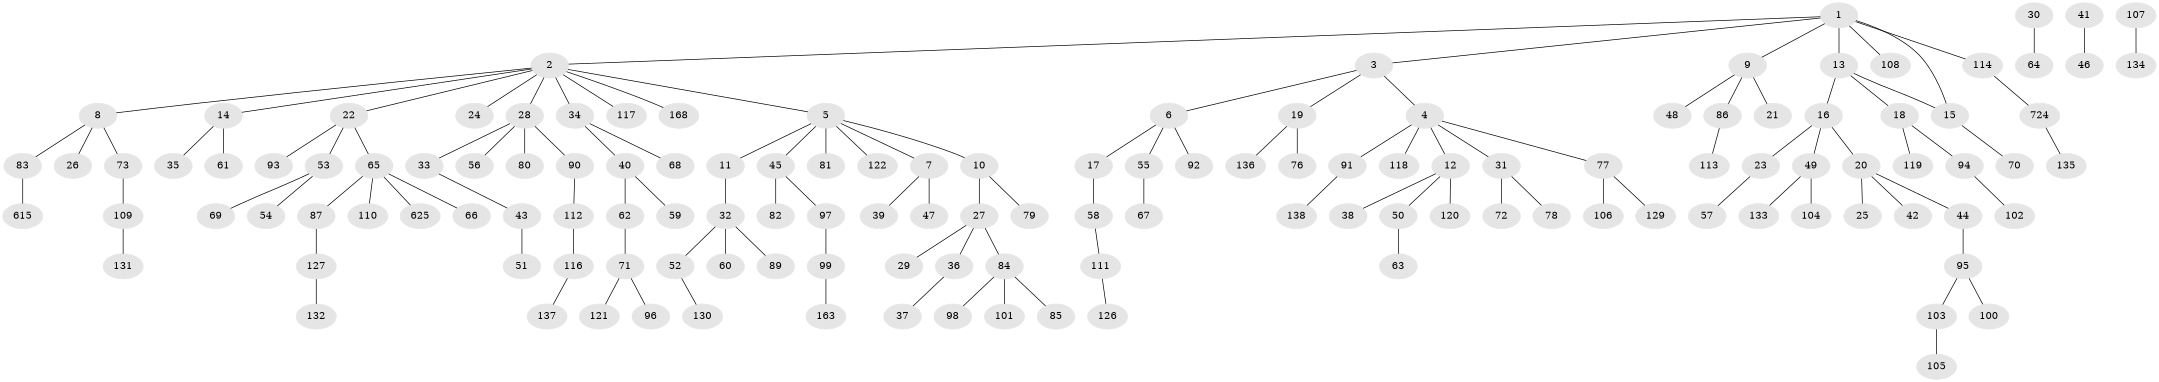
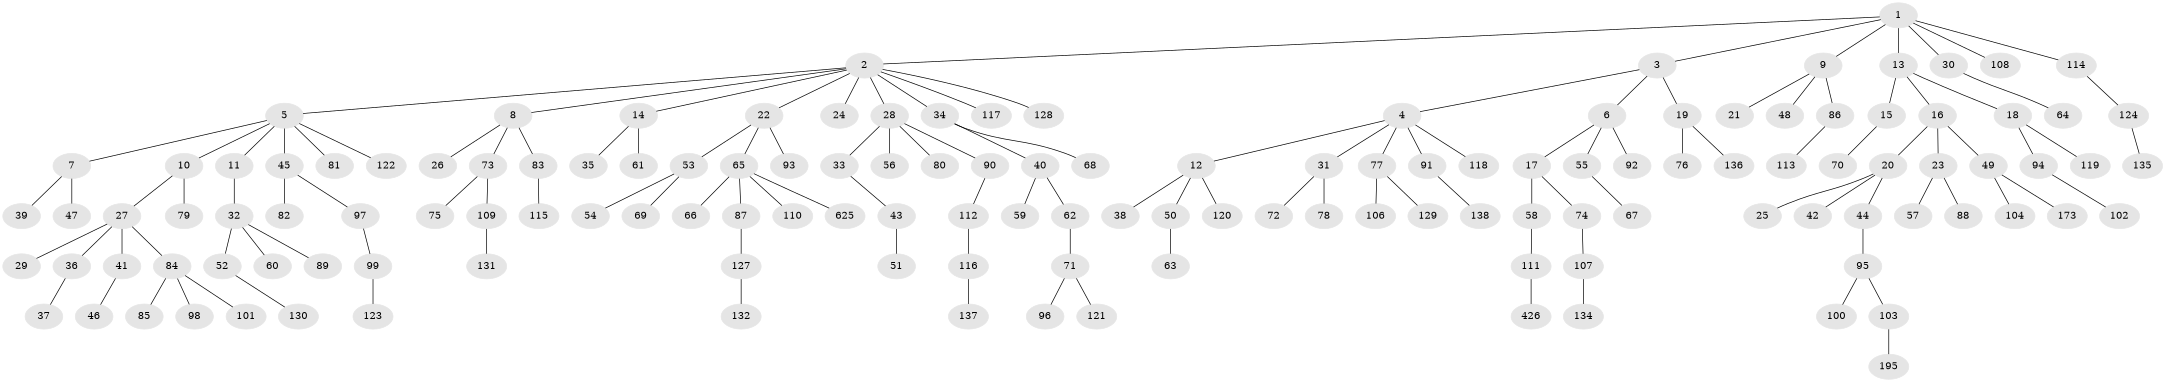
(1913, 49) -> (1924, 40)
(679, 116) -> (1044, 116)
(2040, 116) -> (2129, 116)
(23, 216) -> (539, 216)
none -> (435, 216)
none -> (1582, 216)
(1759, 216) -> (2067, 216)
none -> (1963, 216)
none -> (122, 241)
(826, 317) -> (373, 317)
(1108, 317) -> (1531, 317)
(1937, 367) -> (1889, 367)
